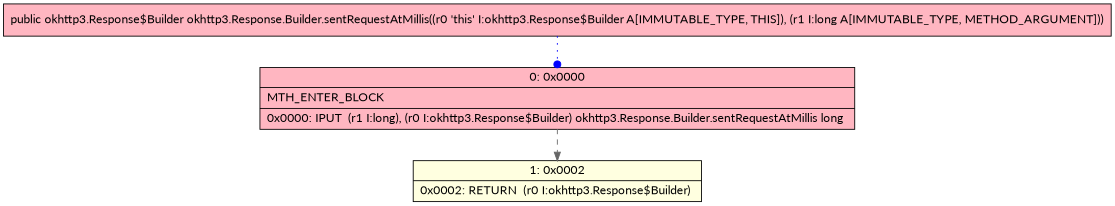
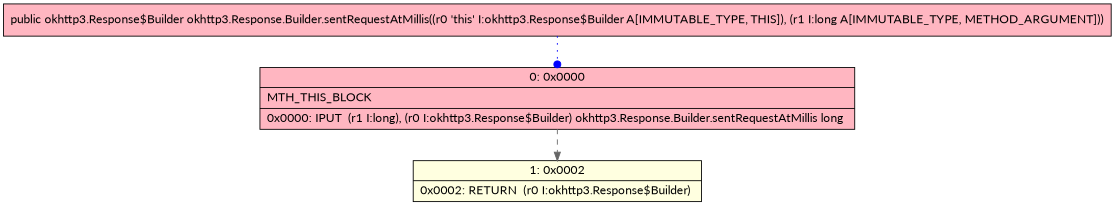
(326, 98) -> (320, 98)
